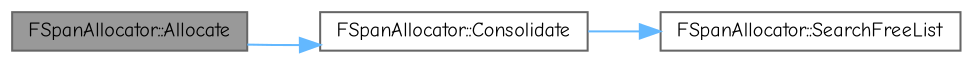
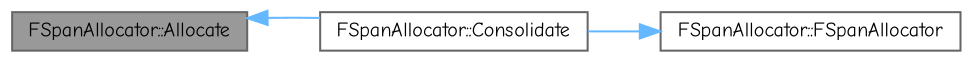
(811, 31) -> (811, 31)
(273, 45) -> (294, 18)
